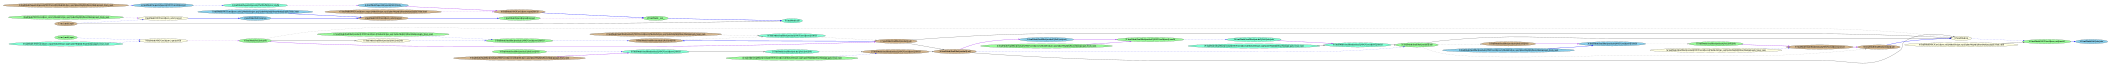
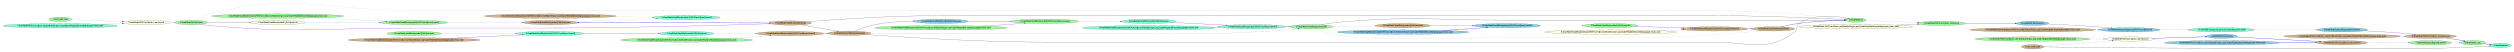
(453, 18) -> (2388, 43)
none -> (2080, 26)
(1961, 38) -> (1856, 20)
